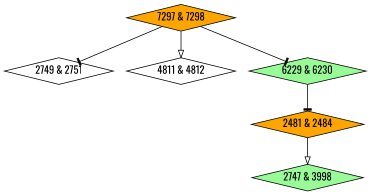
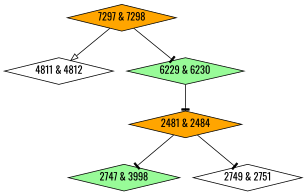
(122, 44) -> (215, 150)
(308, 147) -> (156, 150)
